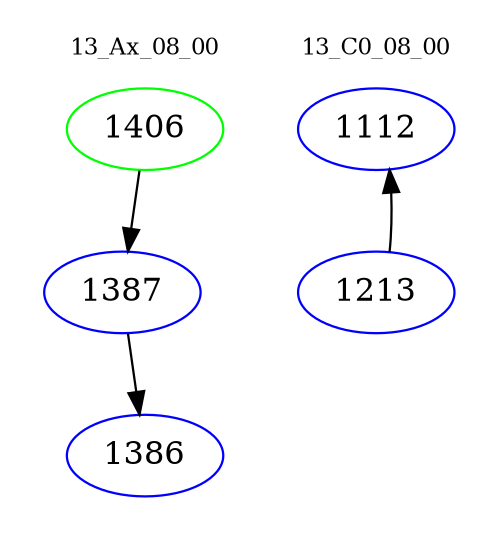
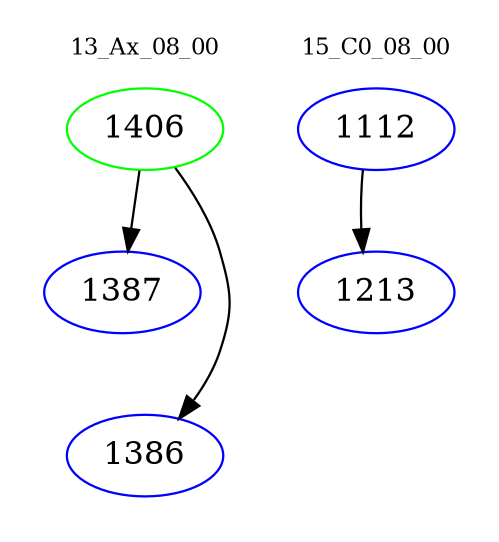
(376, 49) -> (376, 49)
(391, 223) -> (361, 199)
(132, 363) -> (227, 282)
